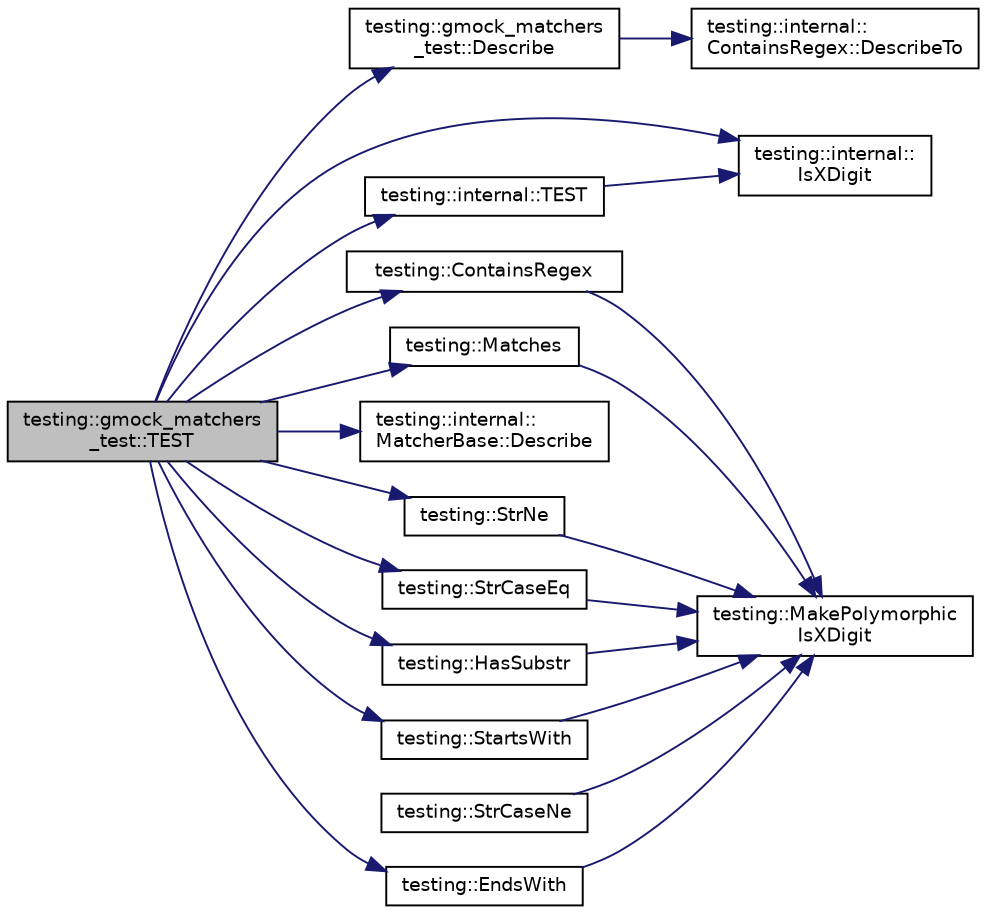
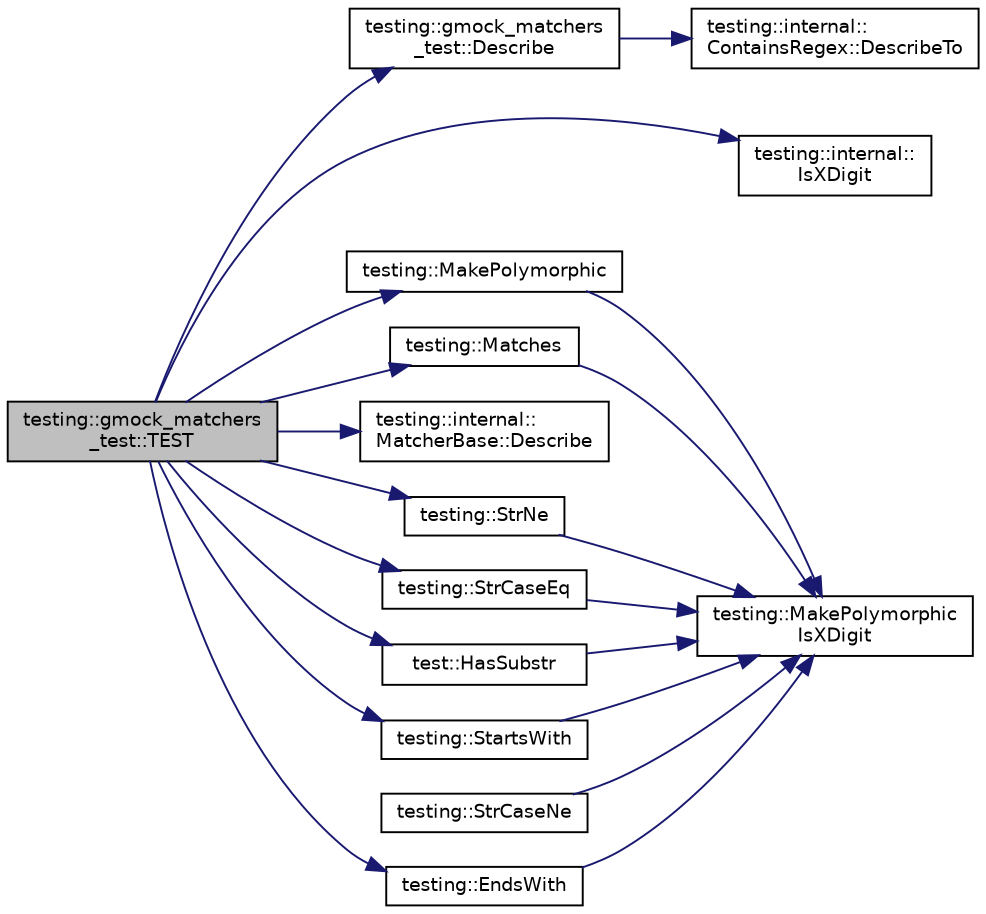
(484, 196) -> none
(484, 272) -> (484, 272)
(484, 665) -> (484, 665)
